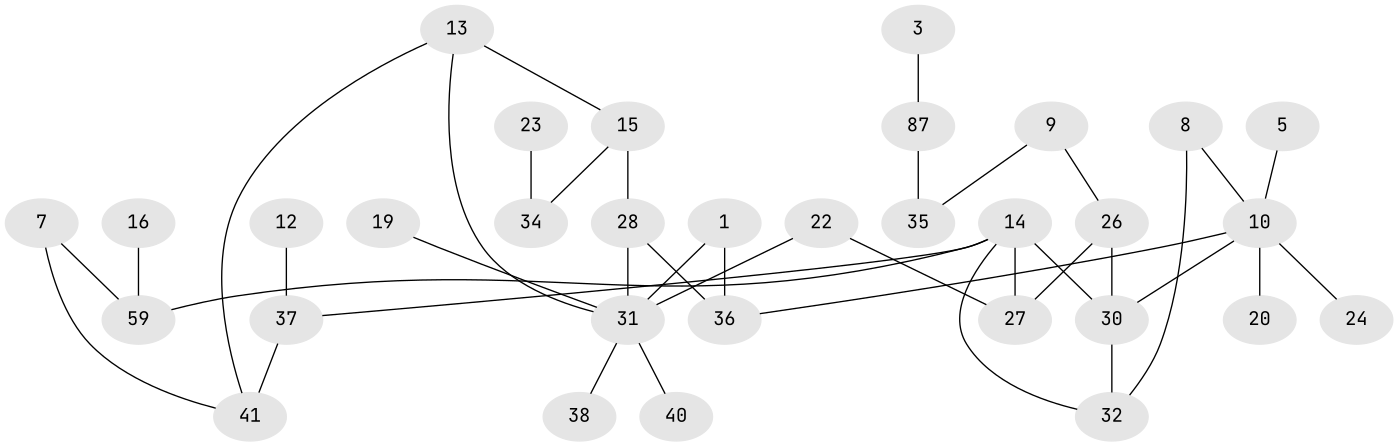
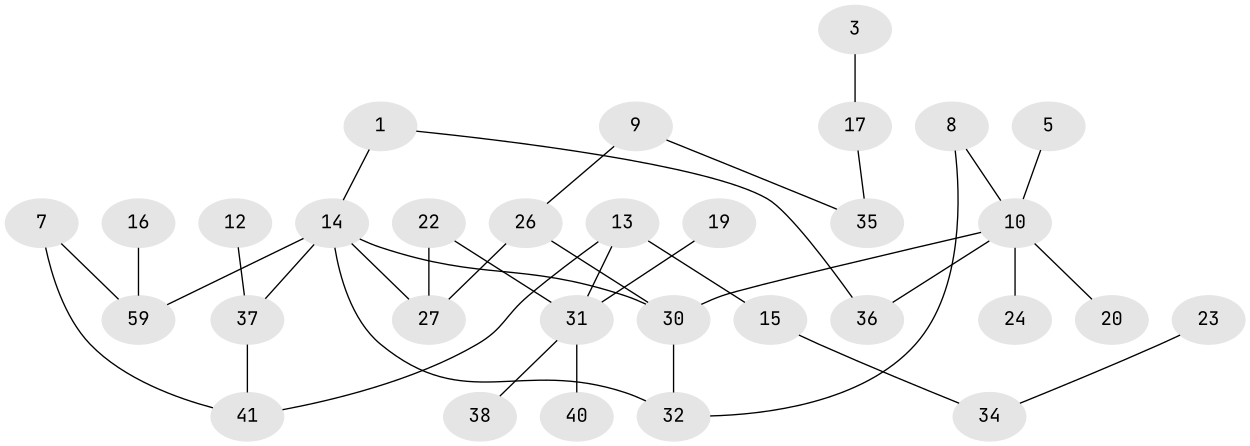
(918, 126) -> (855, 126)
(628, 223) -> none
(682, 266) -> (356, 175)
